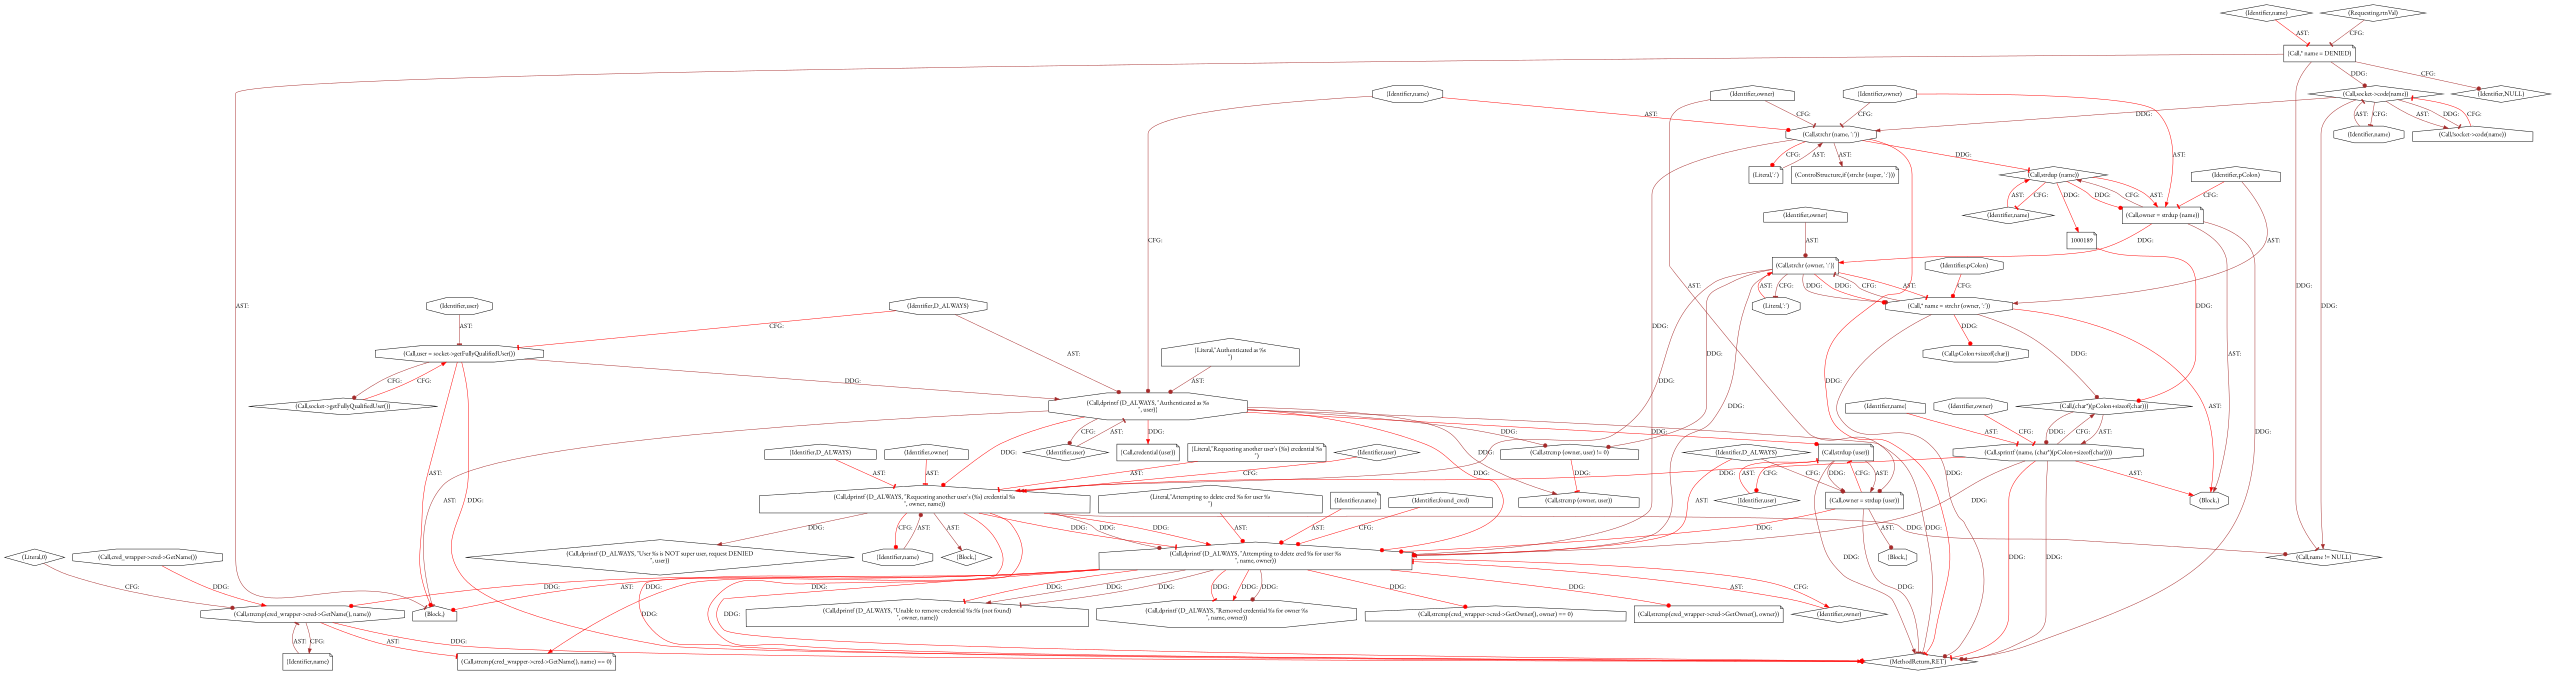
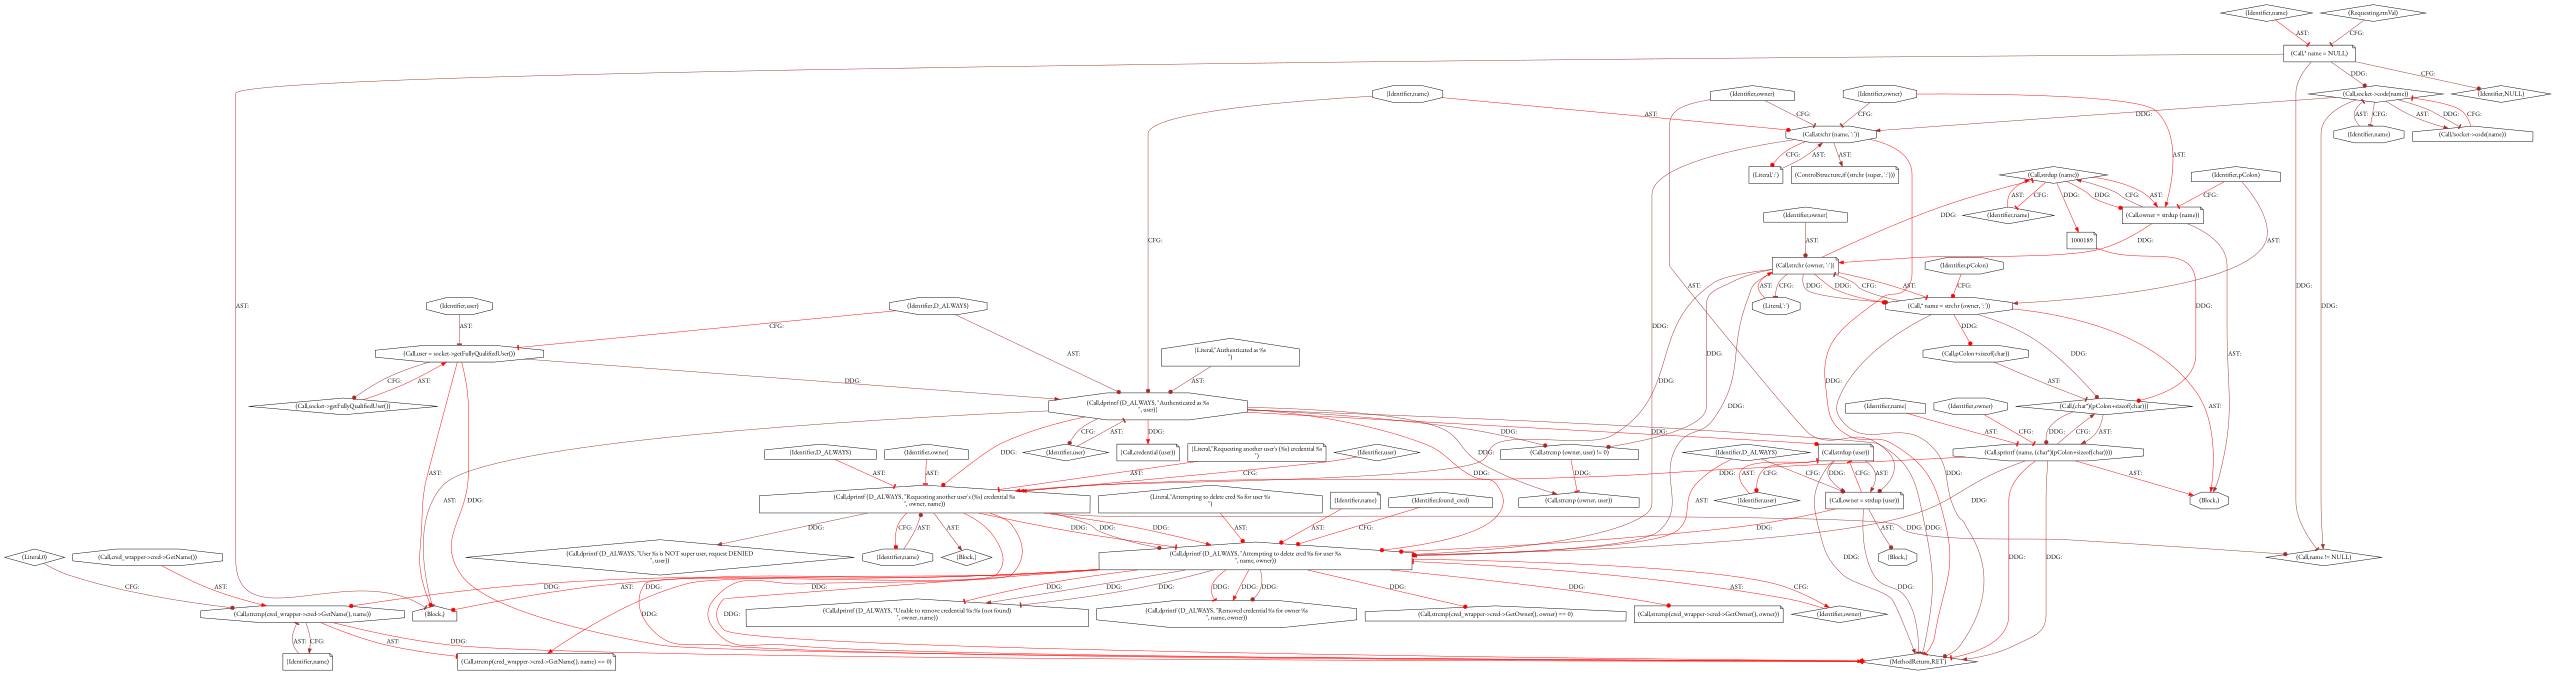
(2320, 54) -> (2320, 54)
(1945, 155) -> (1924, 213)
(425, 381) -> (425, 381)
none -> (2039, 381)
(2239, 513) -> none
(222, 587) -> (222, 587)
